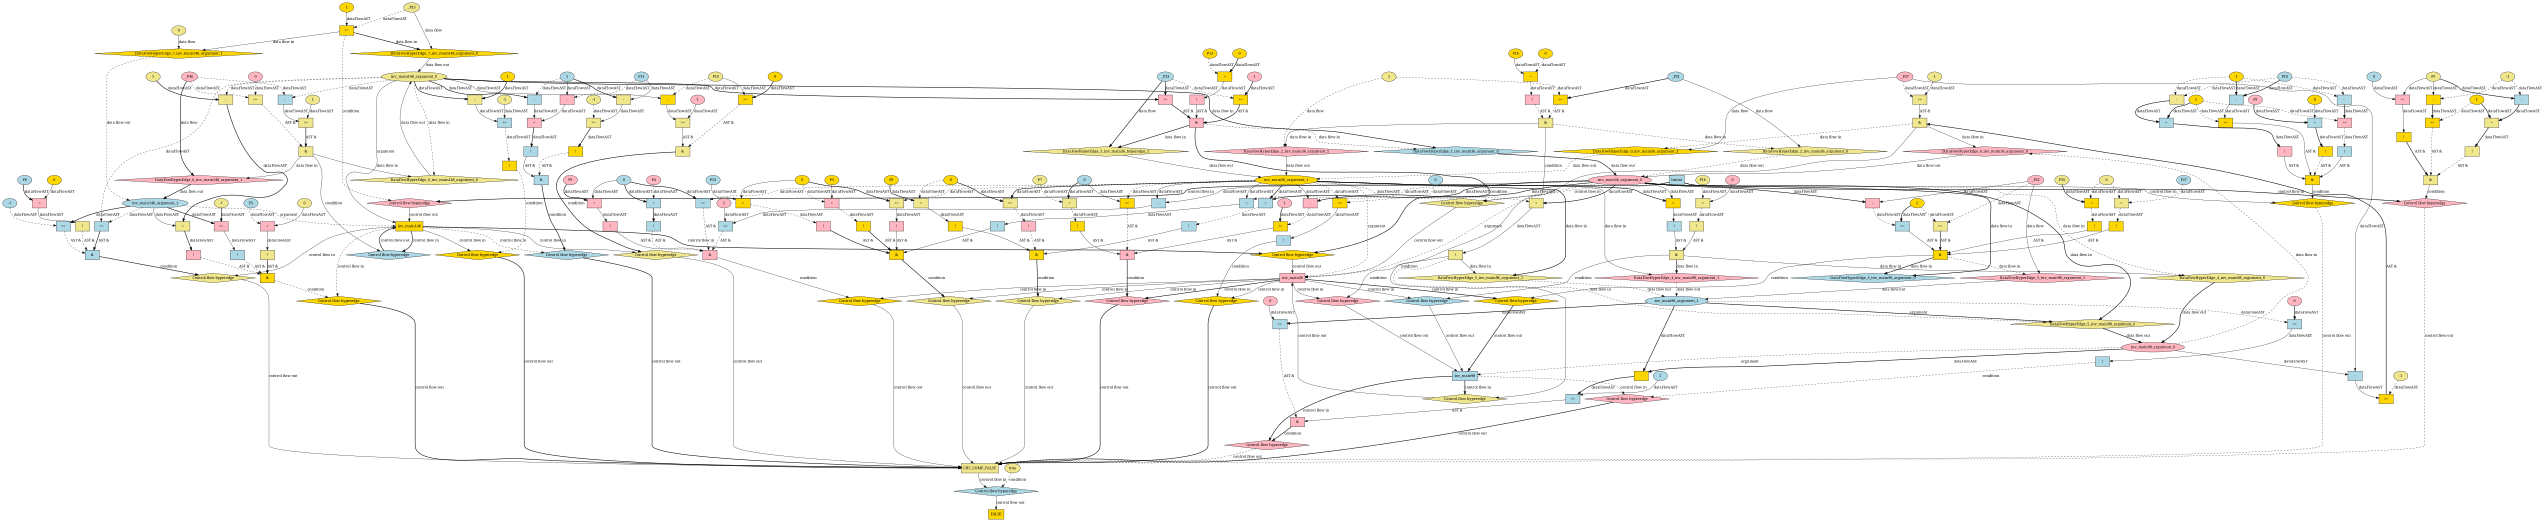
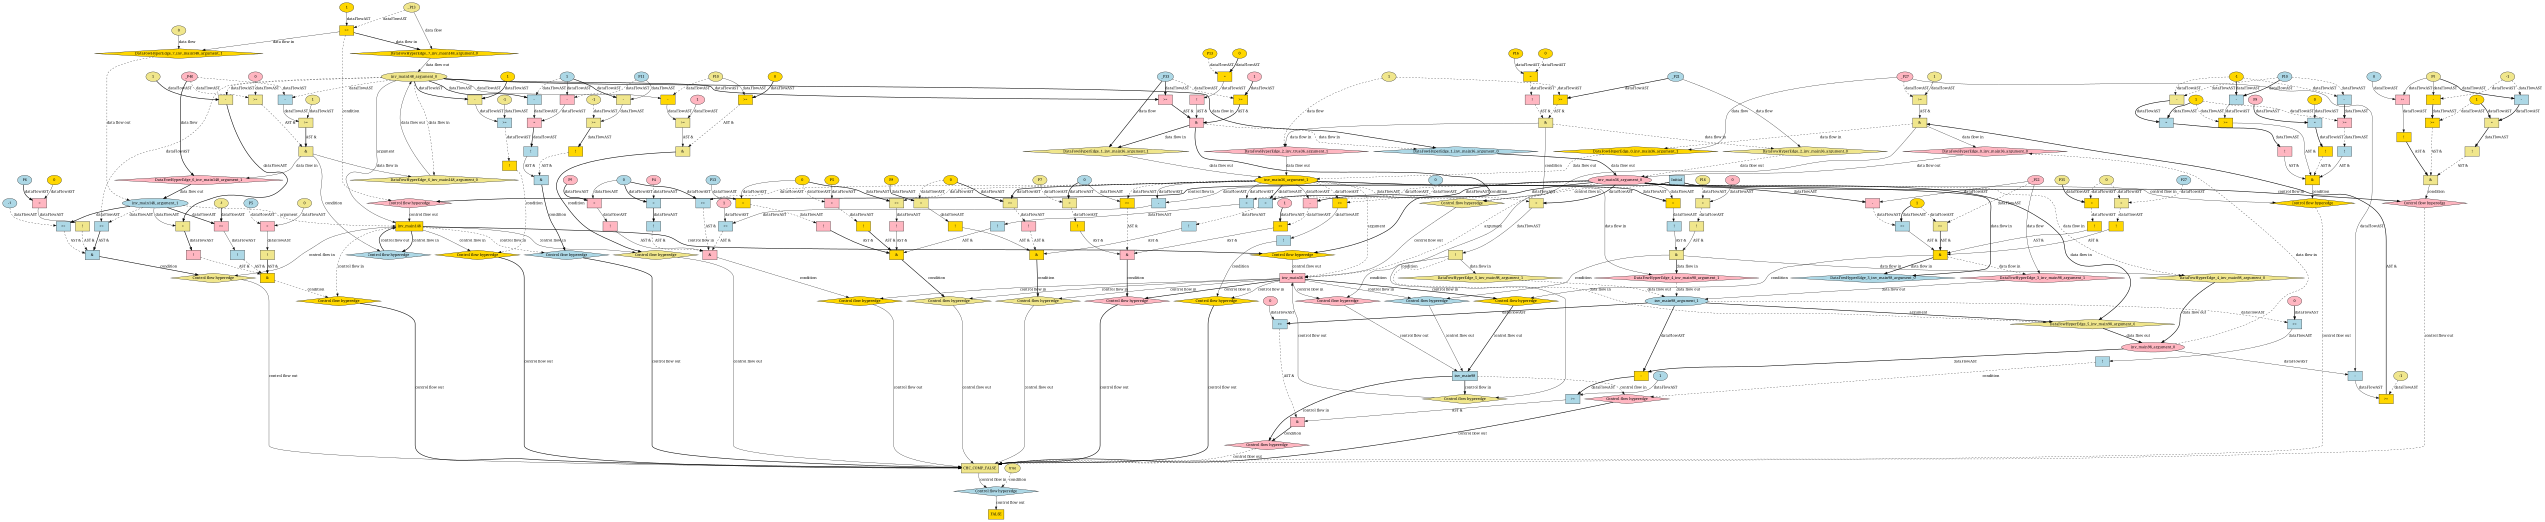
(1106, 151) -> (1106, 151)
(1286, 151) -> (1286, 151)
(1499, 188) -> none
(1801, 354) -> none
